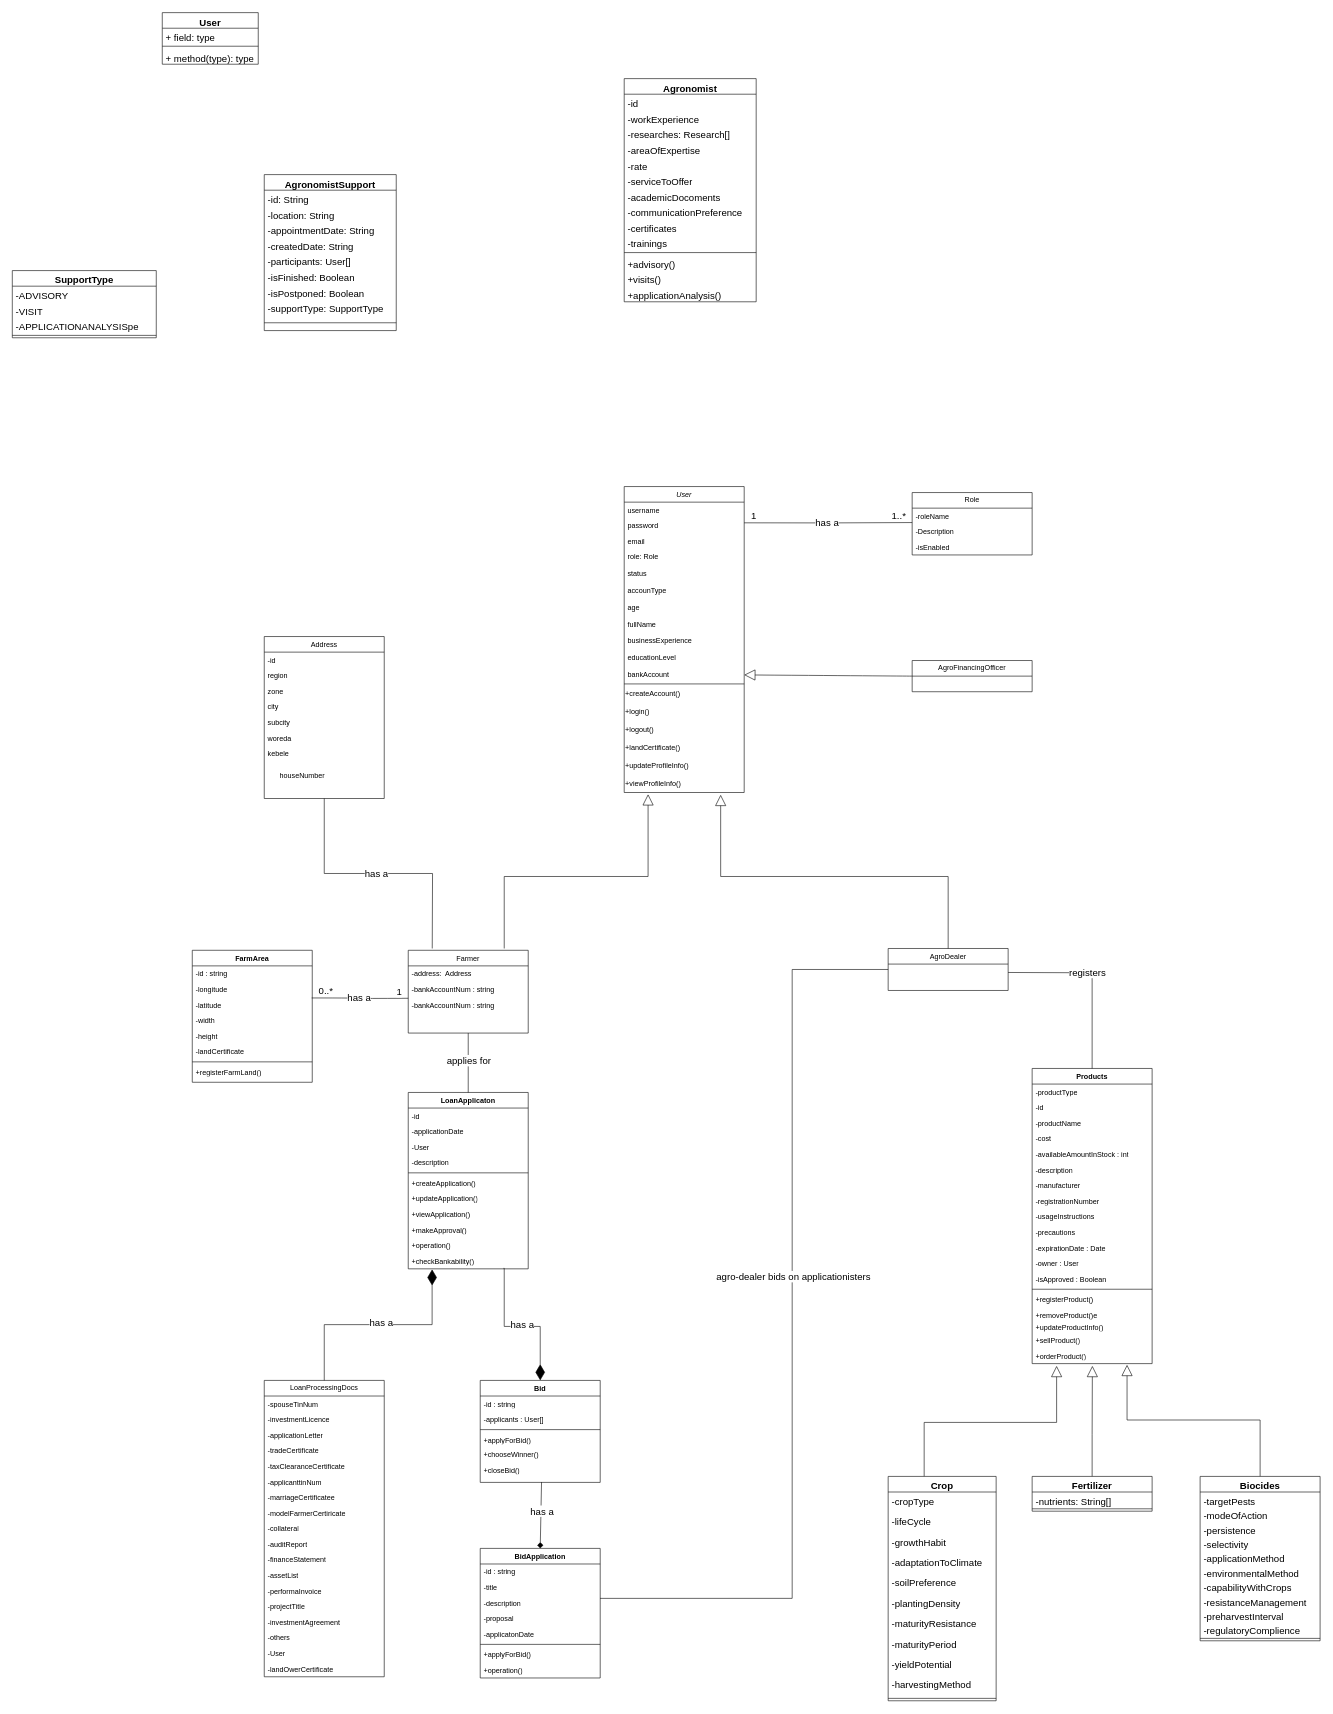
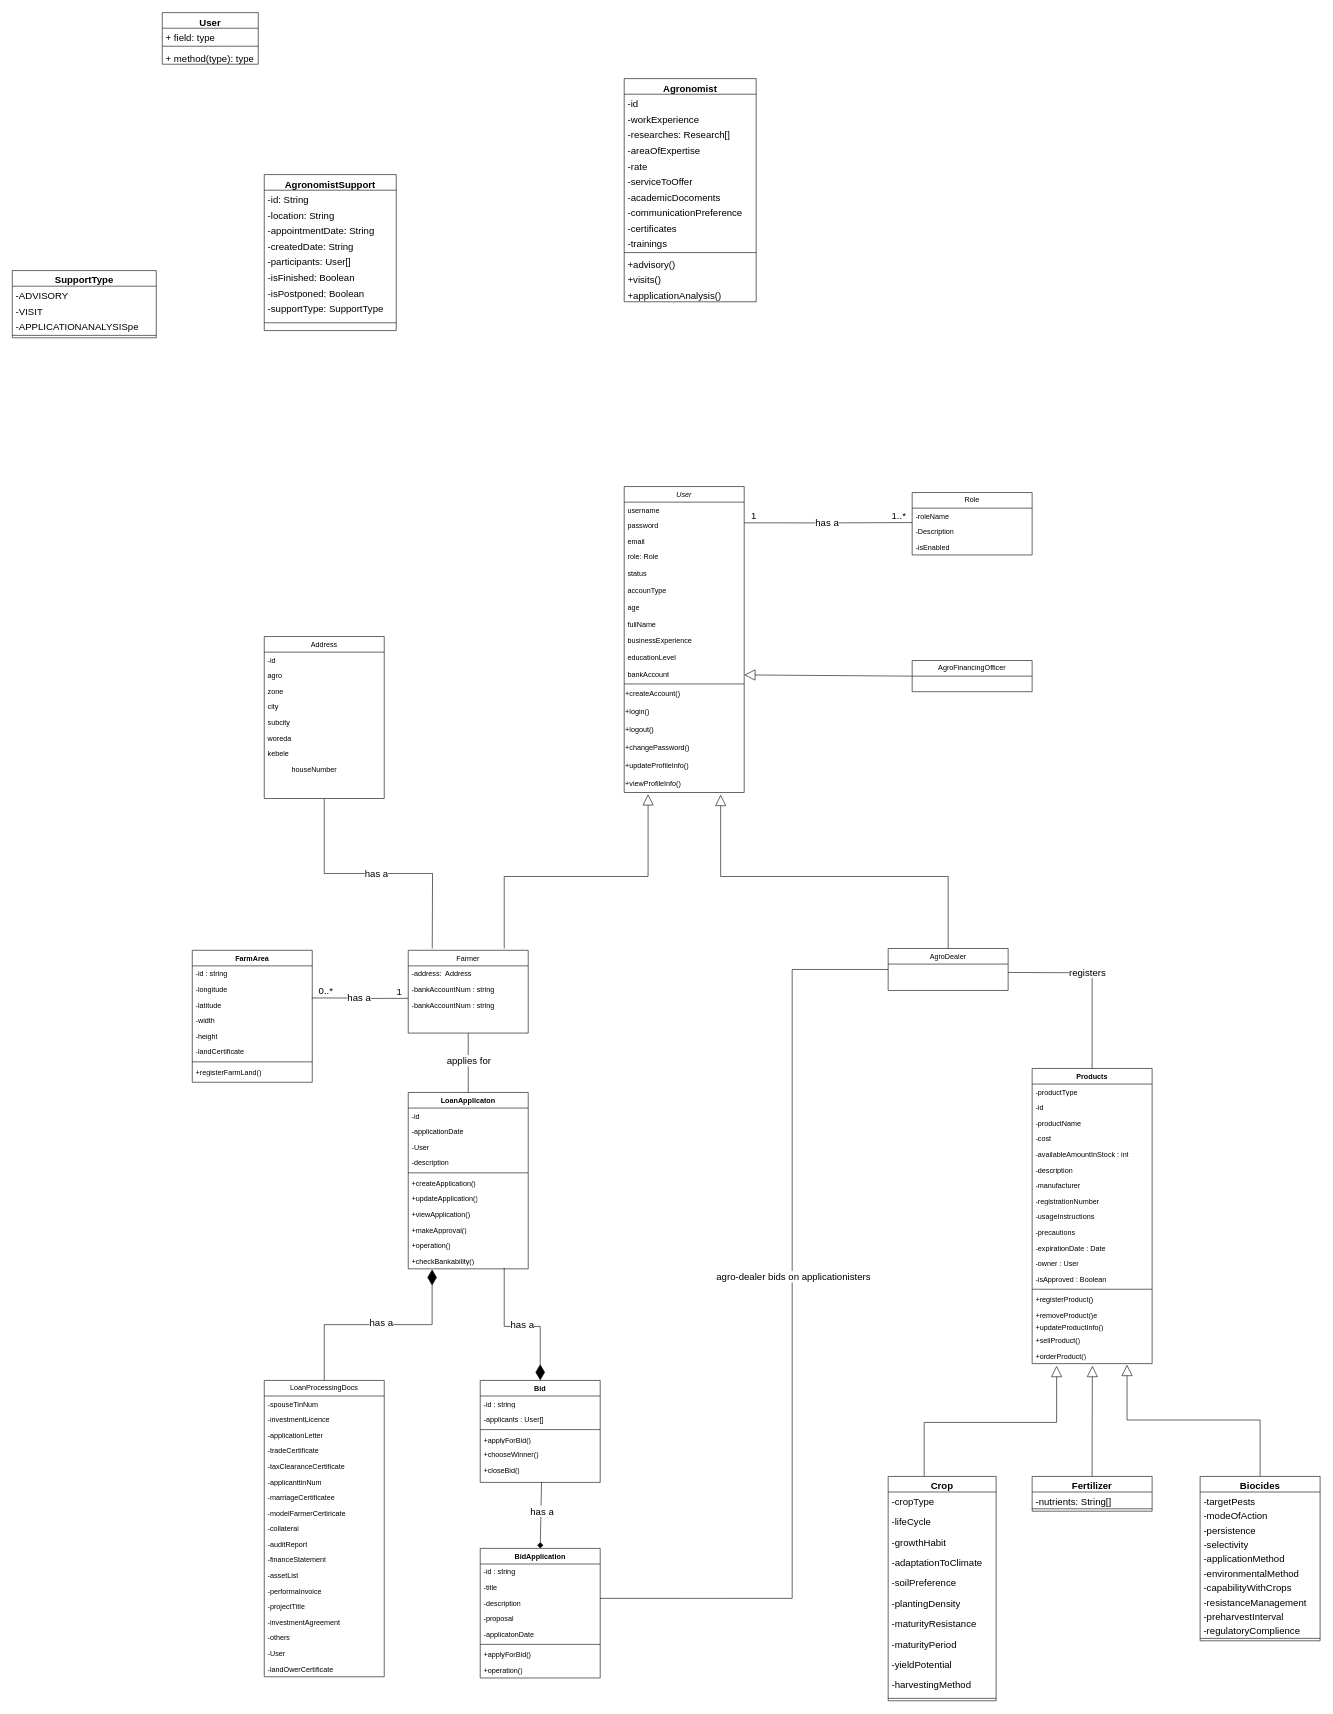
(279, 676) -> (276, 676)
(659, 747) -> (660, 747)
(324, 775) -> (336, 769)
